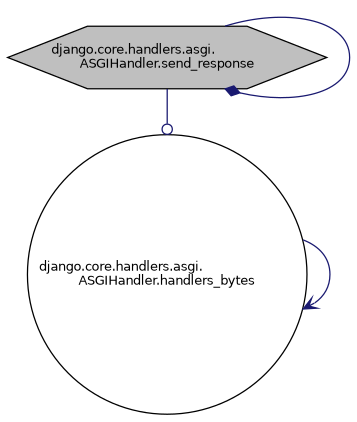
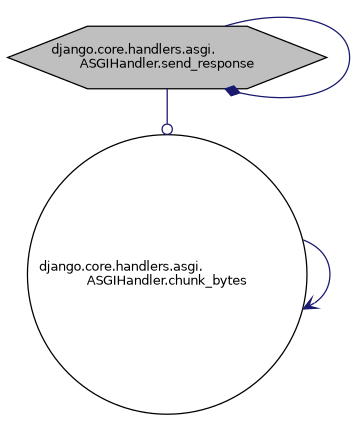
(167, 274) -> (167, 274)
